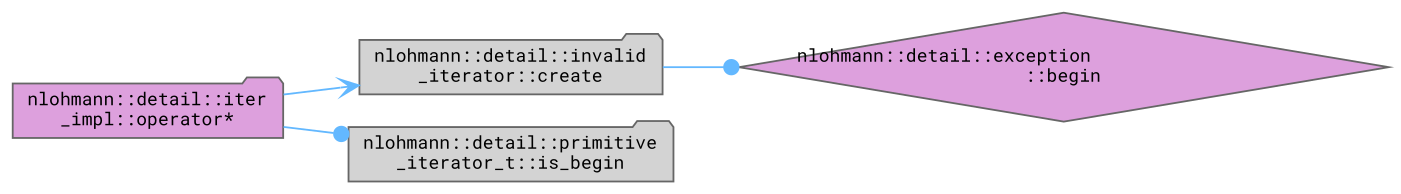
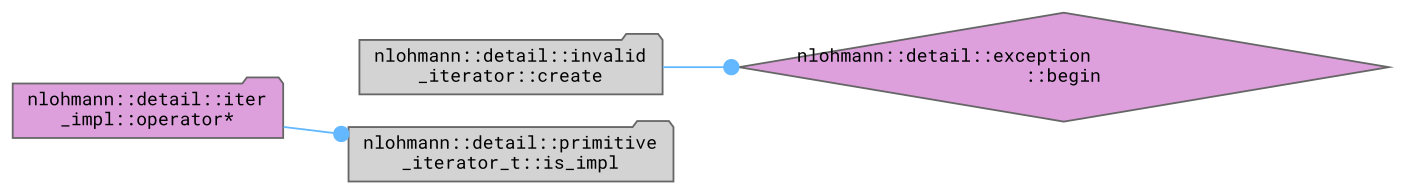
(312, 91) -> none
(511, 154) -> (511, 154)
